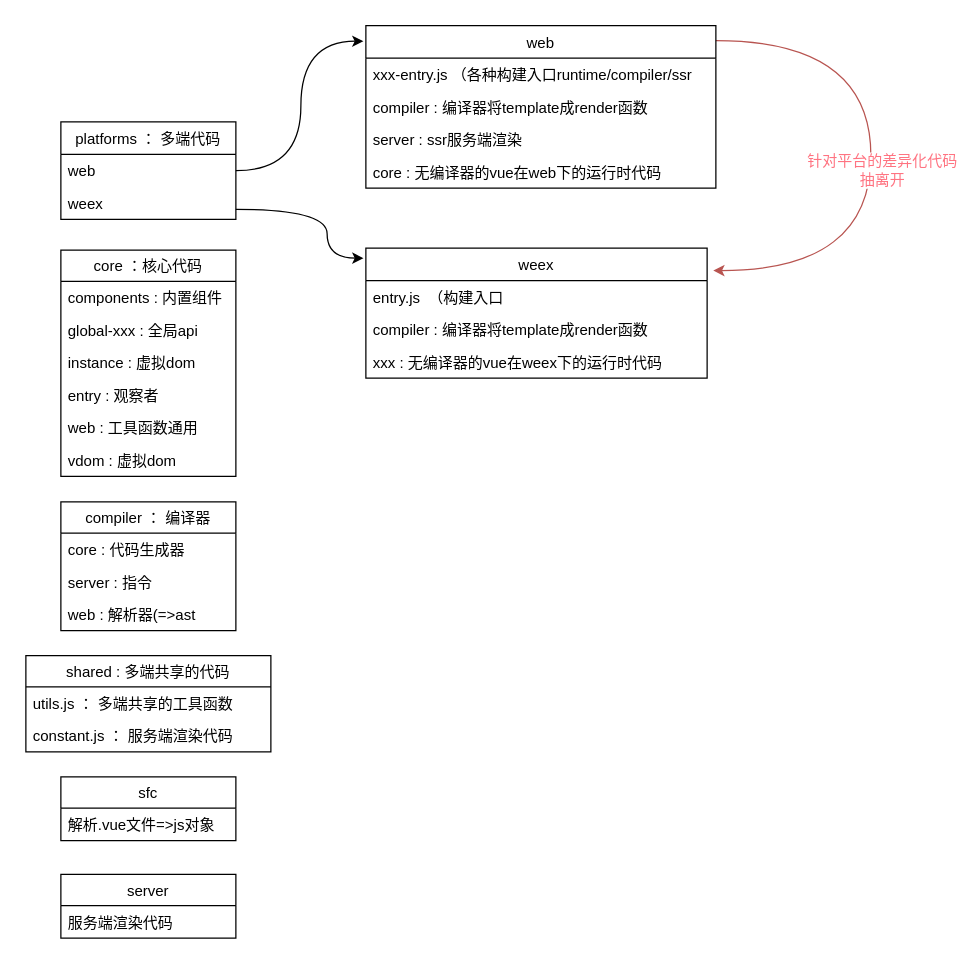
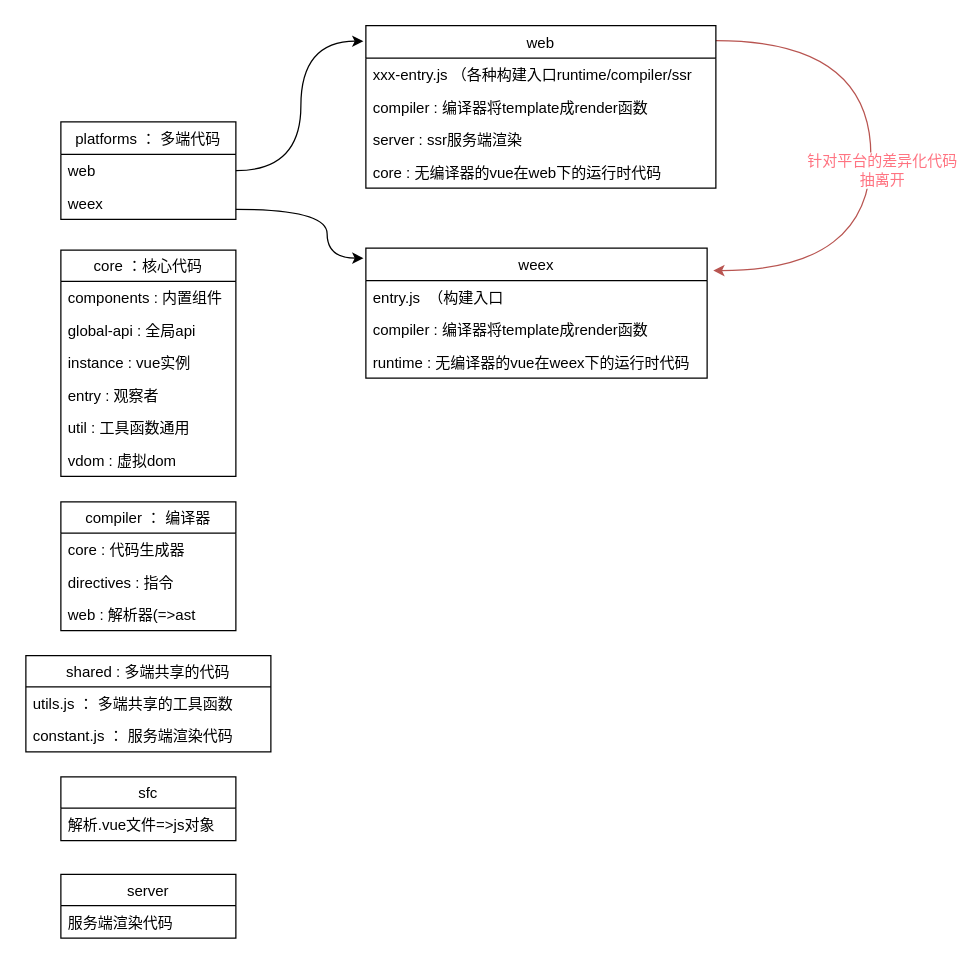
(138, 331) -> (136, 331)
(134, 363) -> (134, 363)
(519, 363) -> (534, 363)
(132, 428) -> (132, 428)
(114, 583) -> (127, 583)
